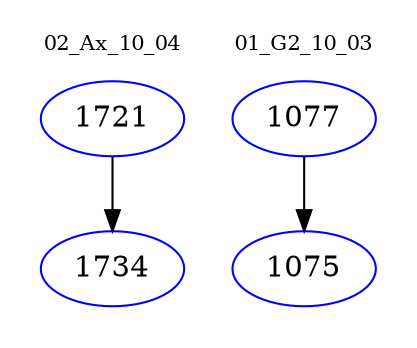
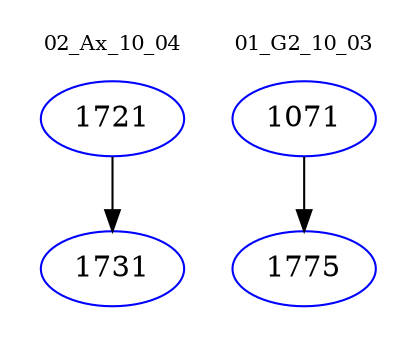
(304, 119) -> (304, 119)
(113, 269) -> (113, 269)
(304, 269) -> (304, 269)
